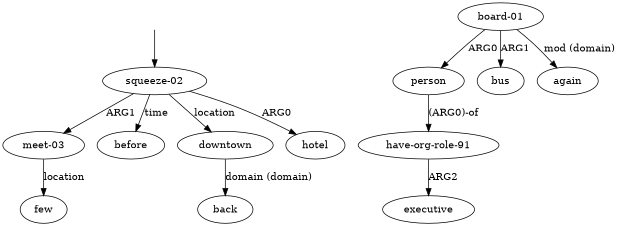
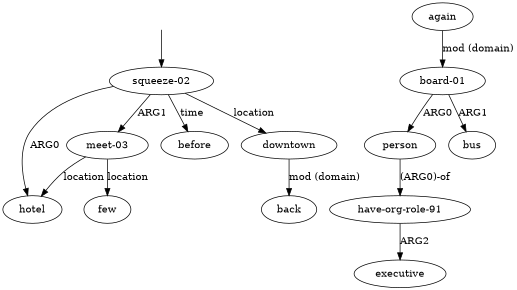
(535, 45) -> (443, 45)
none -> (64, 172)
(269, 177) -> (325, 177)
